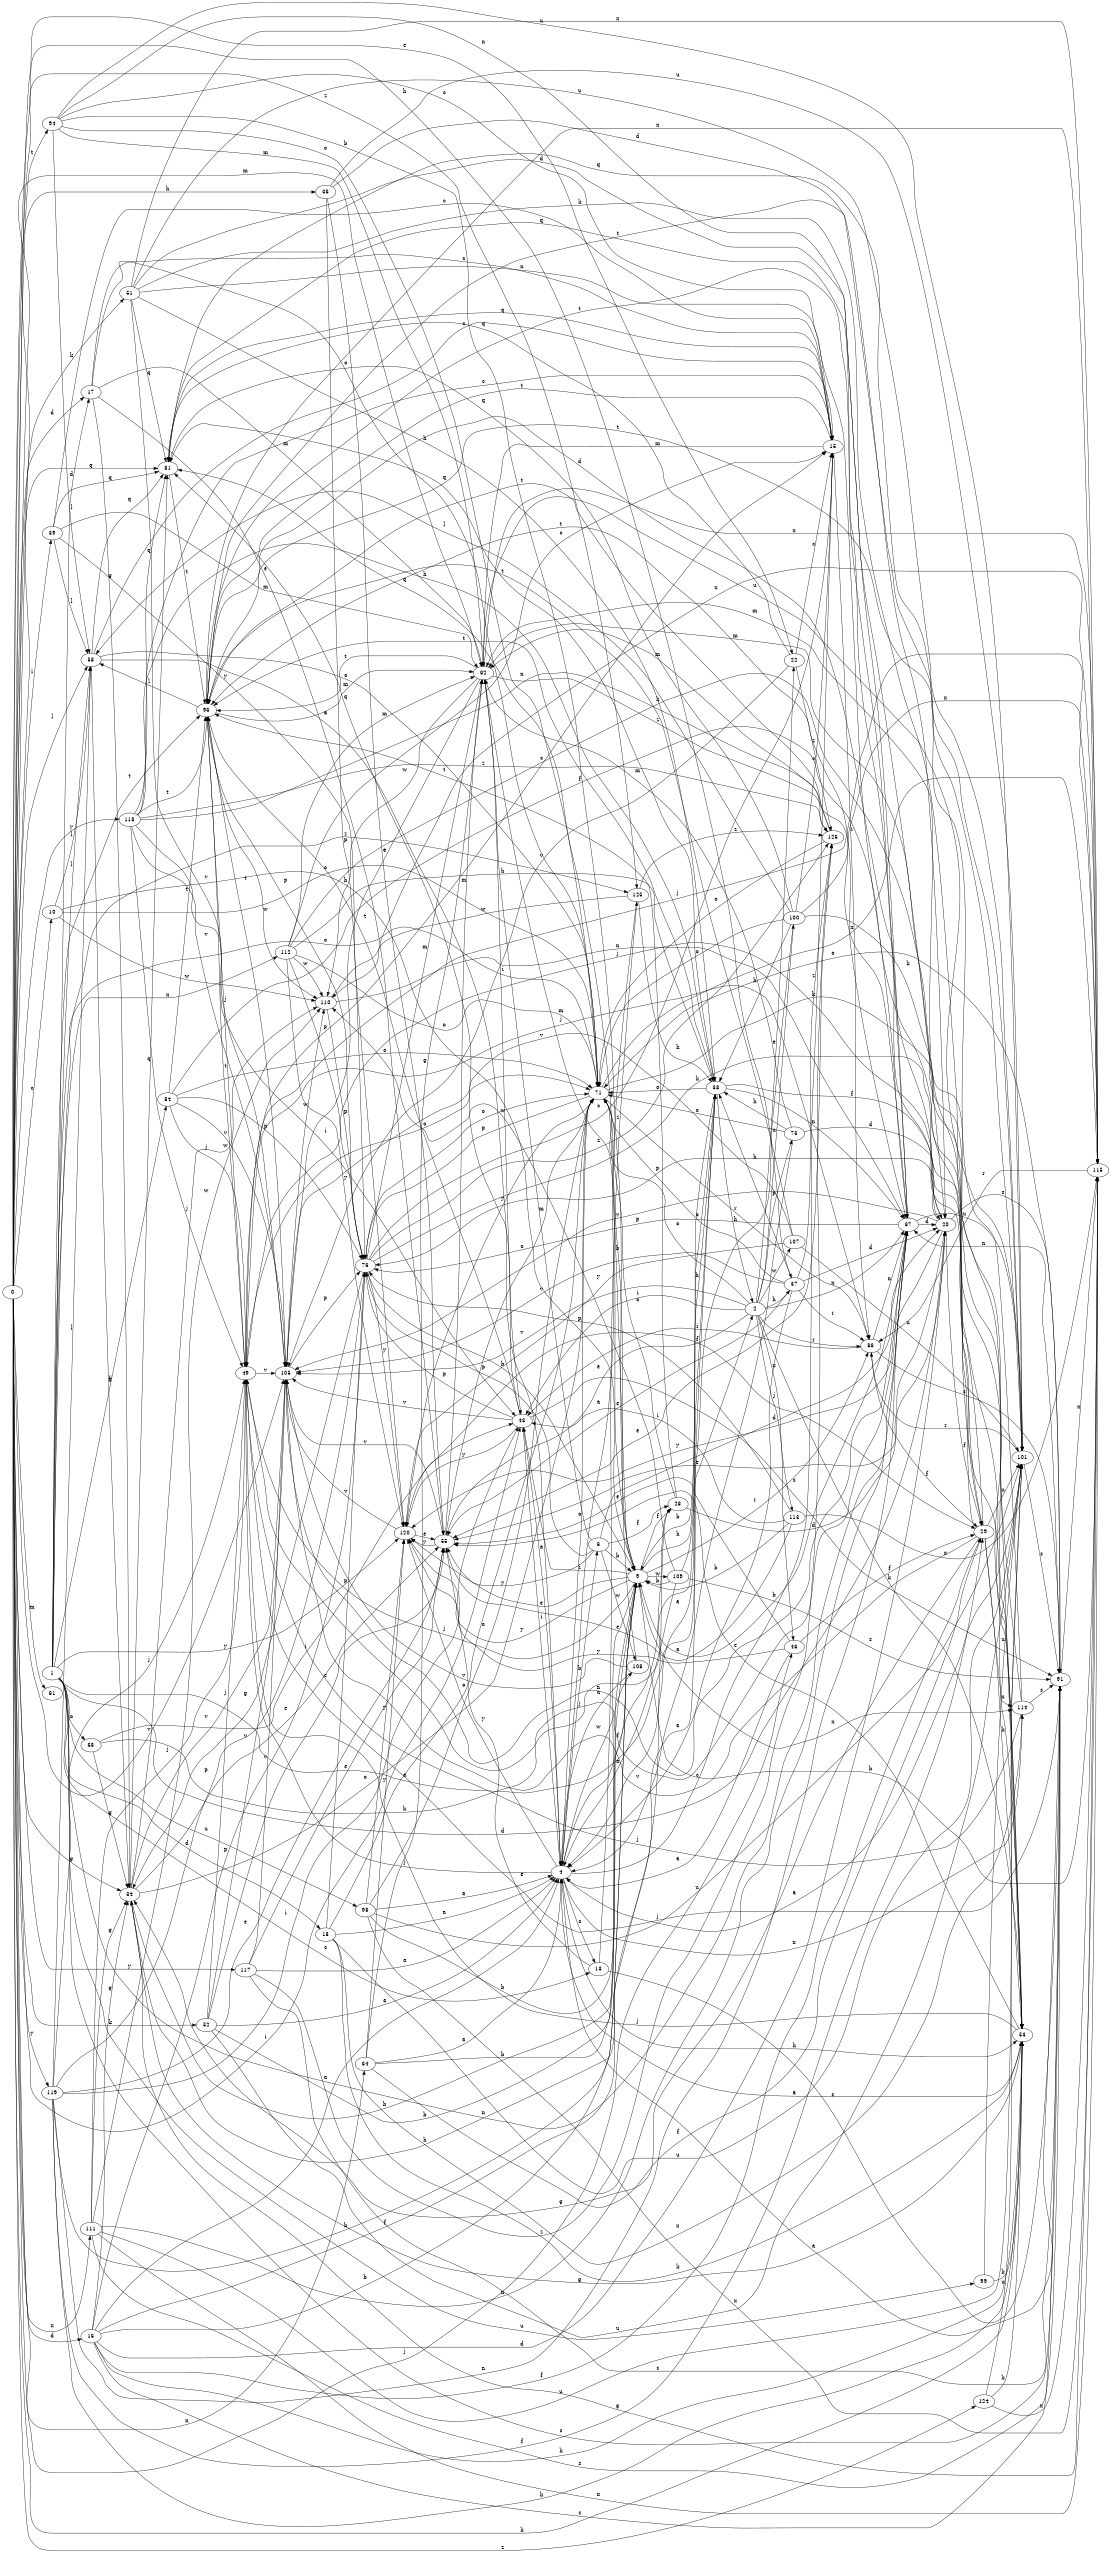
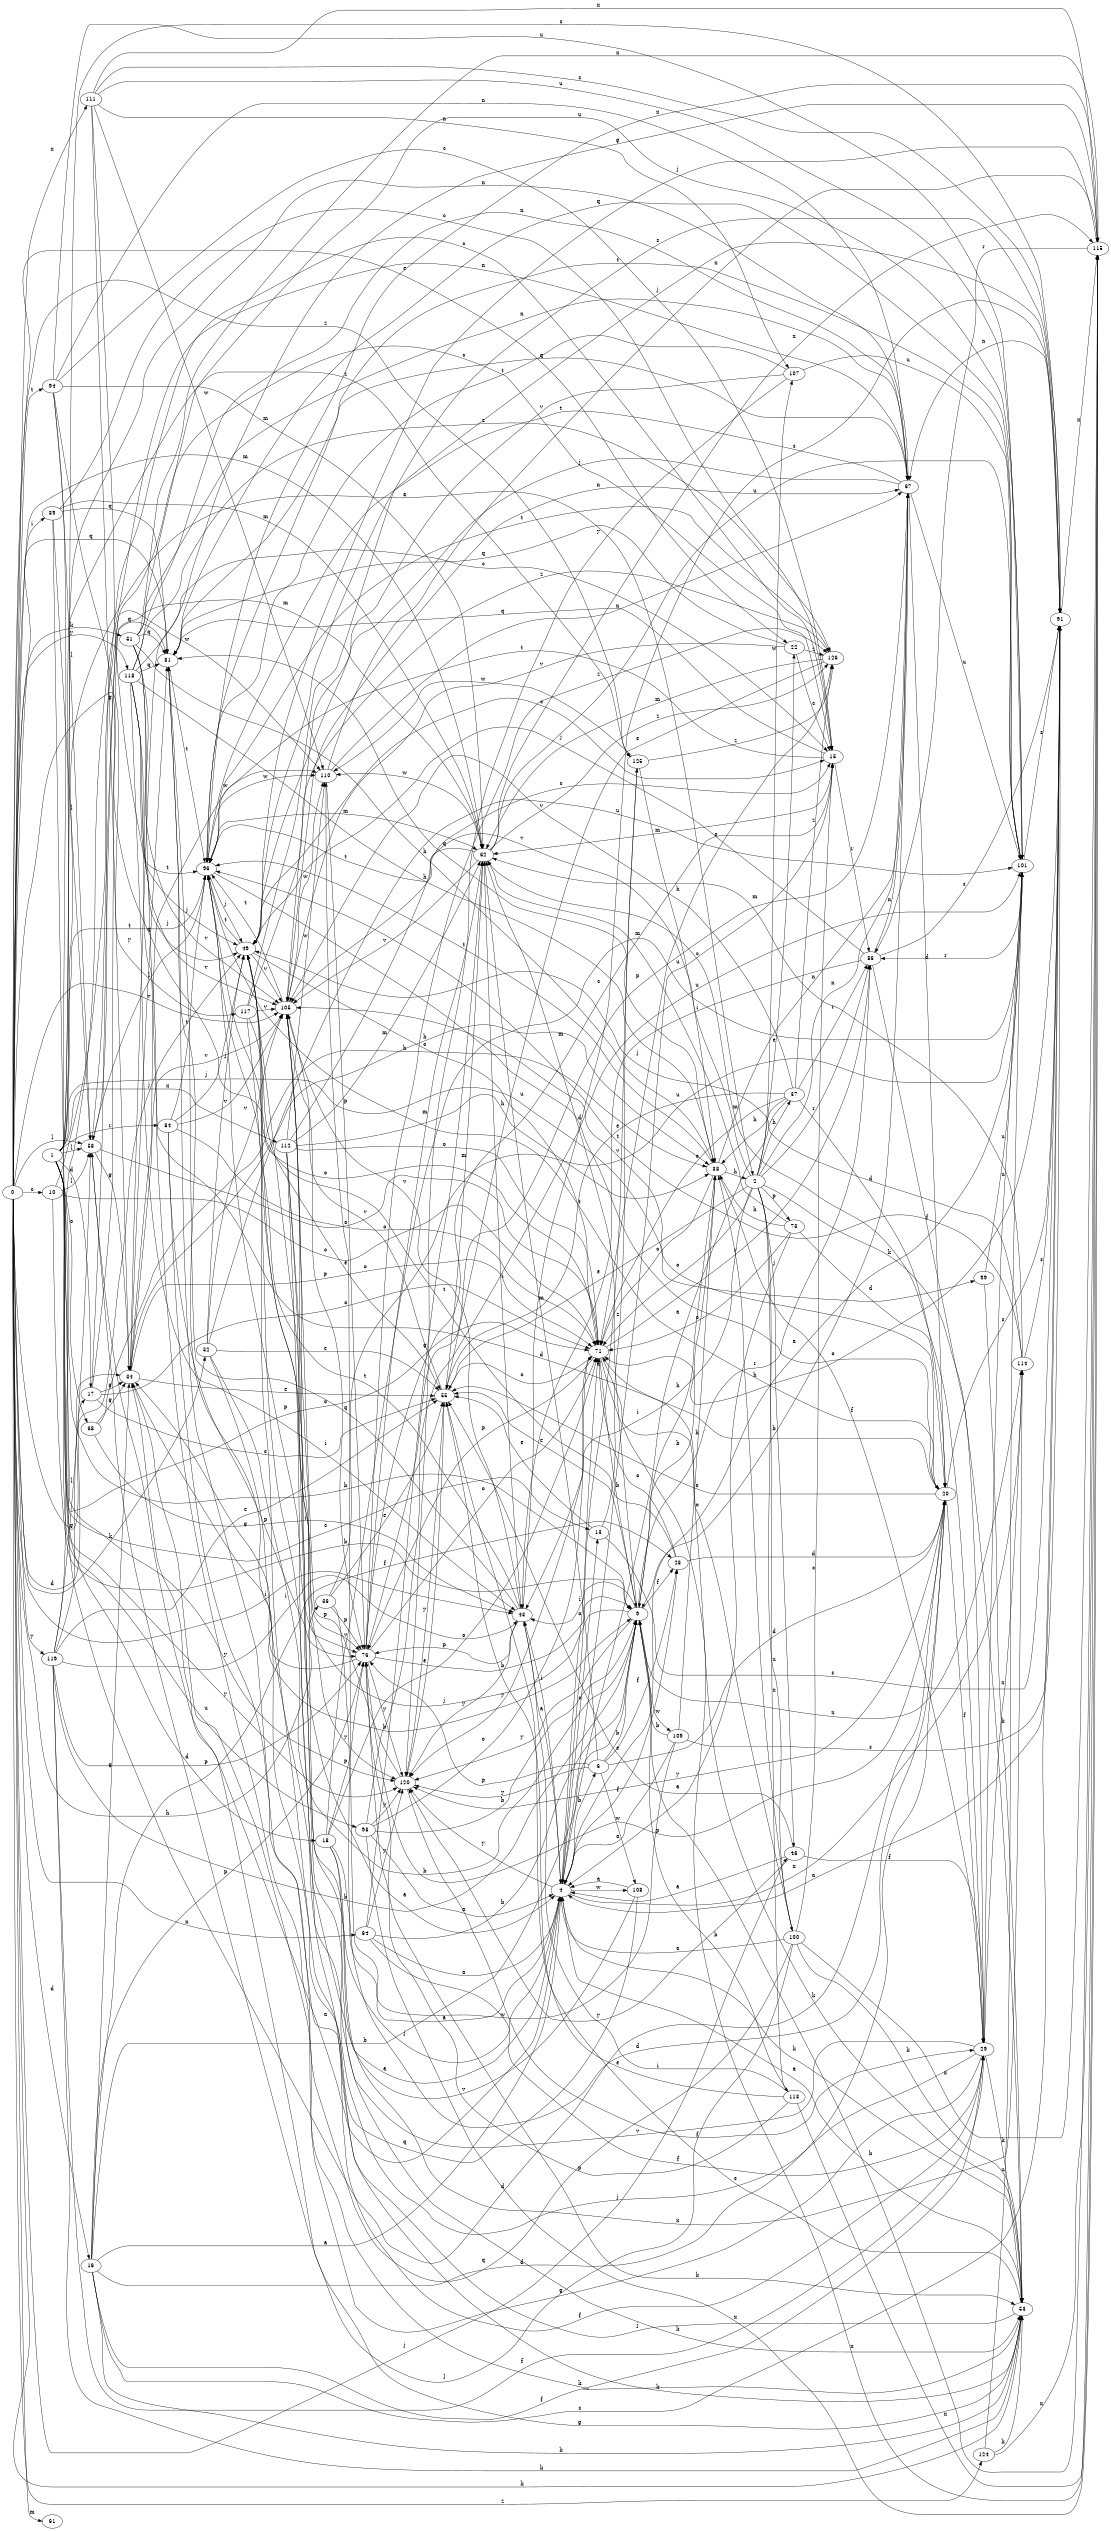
(237, 58) -> none
(711, 1994) -> (498, 129)
